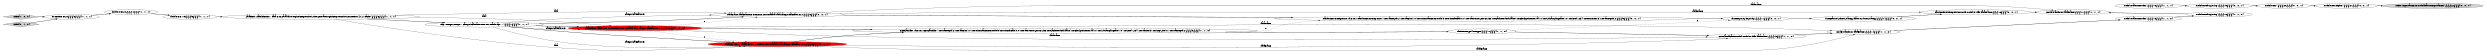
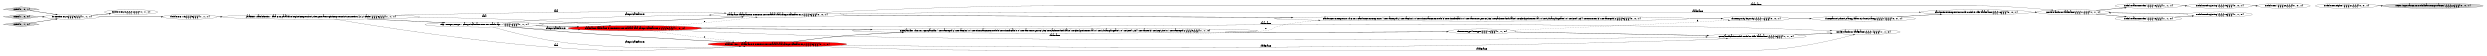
(2312, 6) -> none
none -> (21, 9)
none -> (2111, 9)
(160, 14) -> (130, 17)
(2006, 25) -> (2111, 15)
